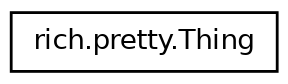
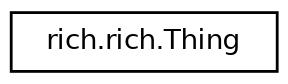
(144, 42) -> (144, 42)
